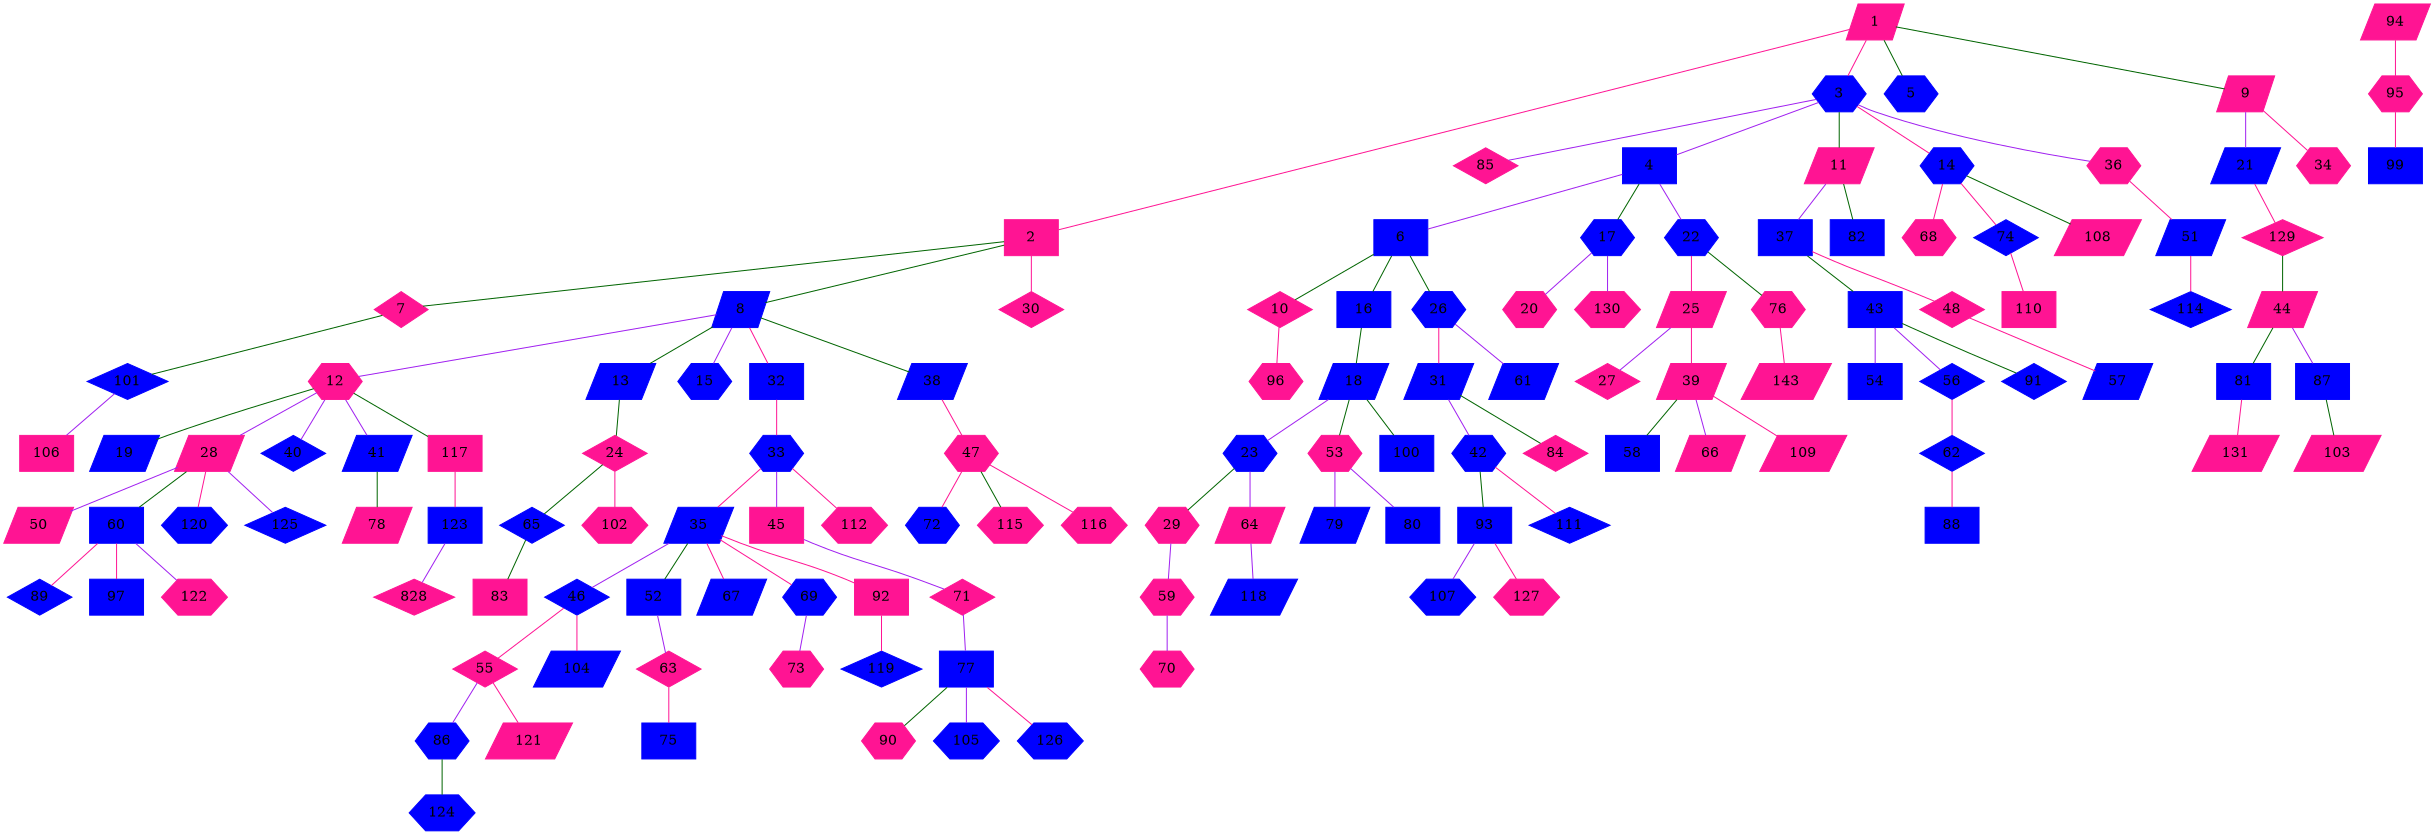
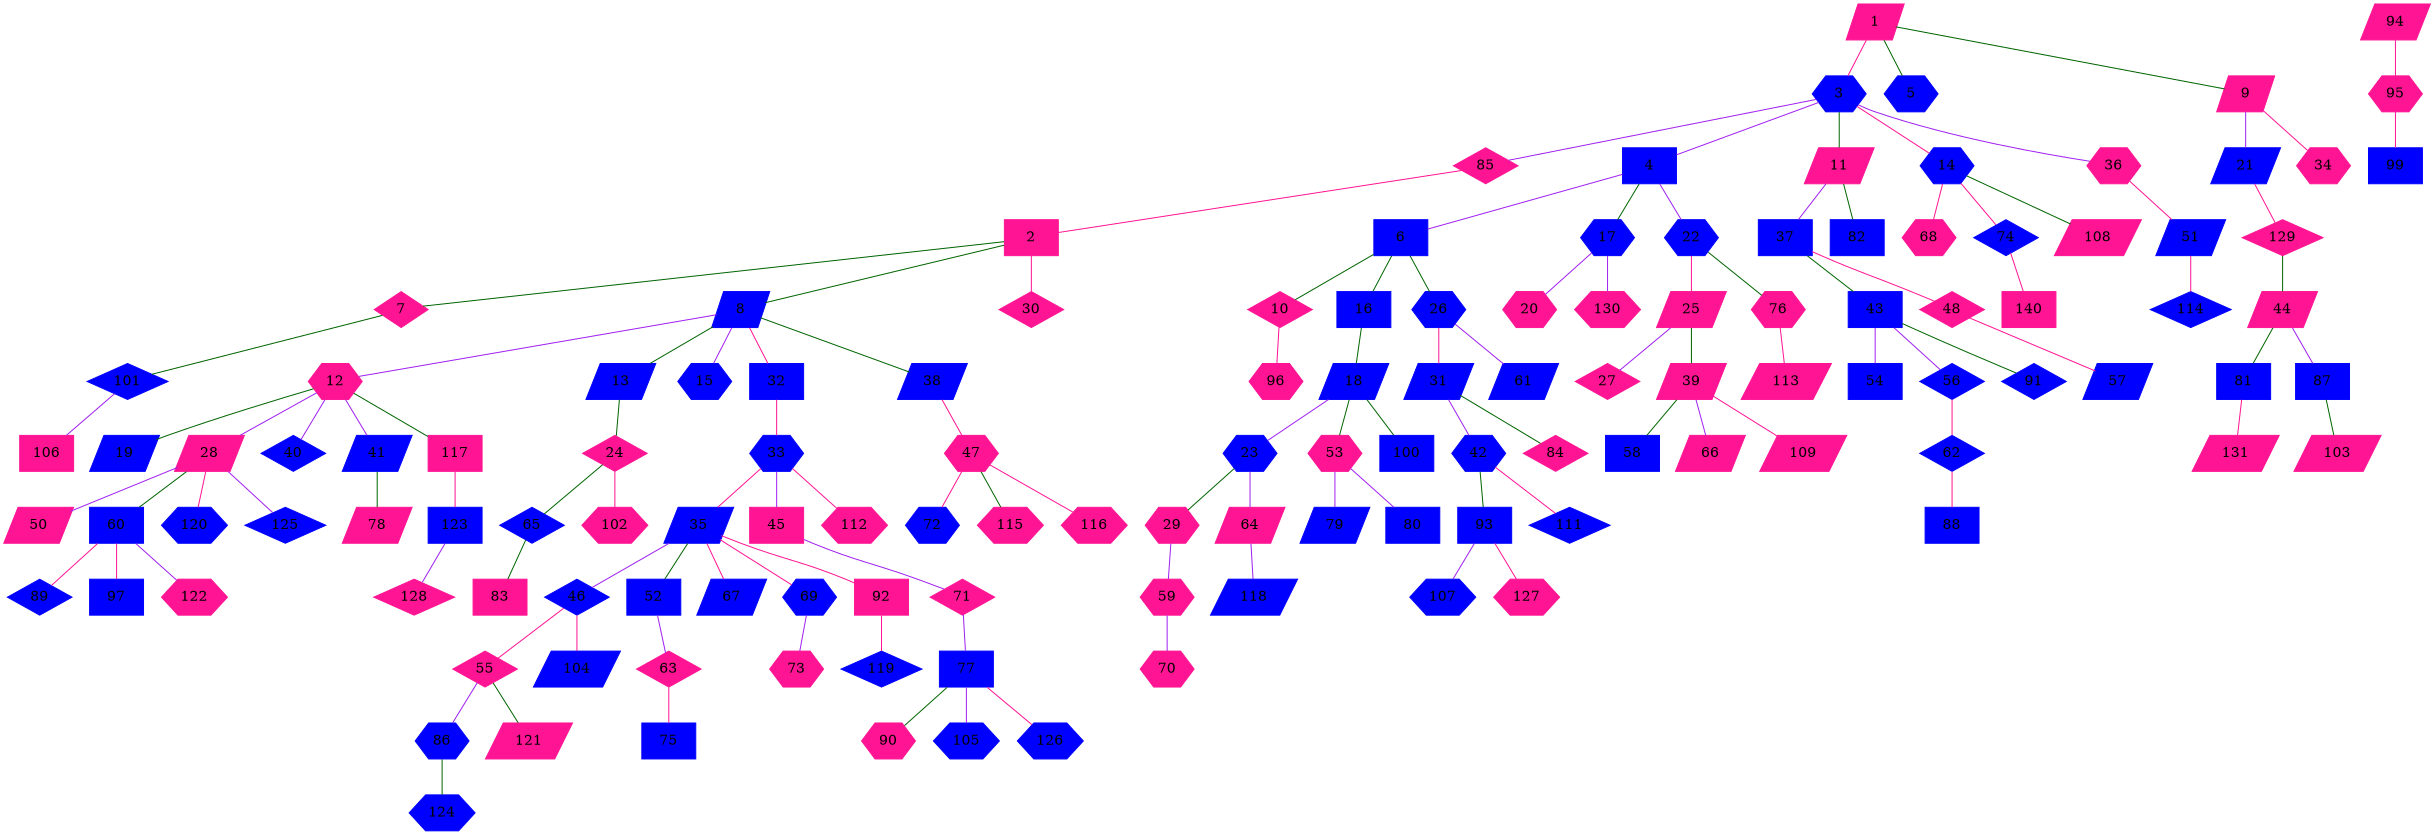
(1454, 129) -> (1260, 201)
(2029, 310) -> (2029, 310)
(1691, 346) -> (1691, 346)
(1786, 381) -> (1786, 381)
(414, 597) -> (414, 597)
(506, 703) -> (506, 703)
